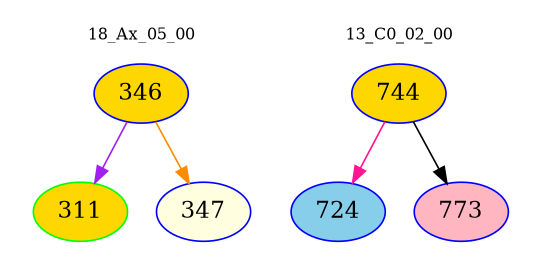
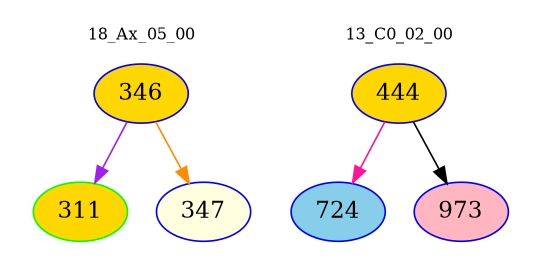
(399, 94) -> (399, 94)
(461, 212) -> (461, 212)
